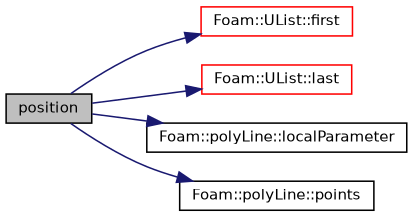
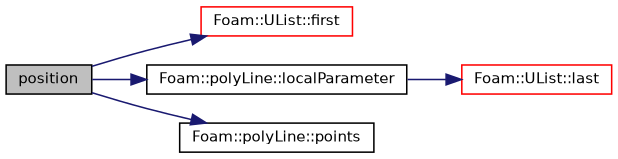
(139, 97) -> (427, 80)
